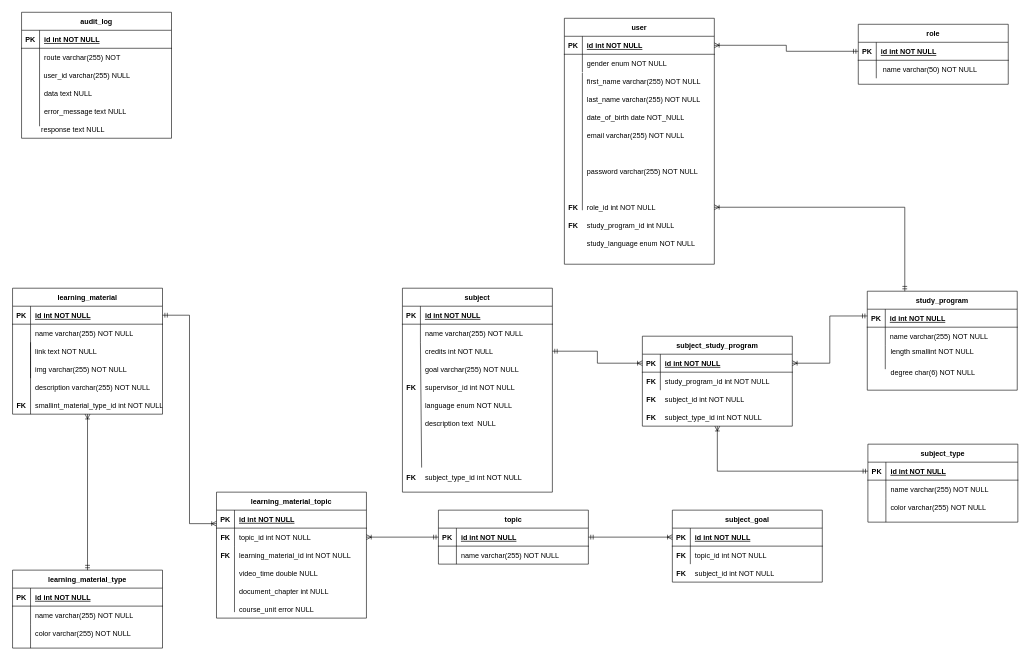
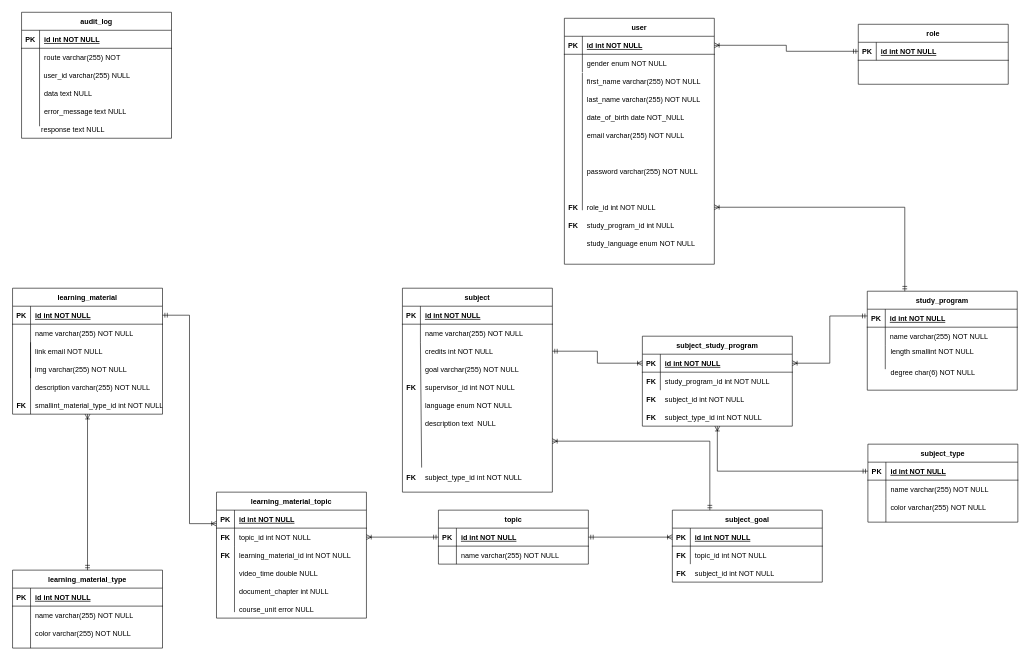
(942, 69) -> none
(66, 352) -> (67, 352)
none -> (710, 506)
